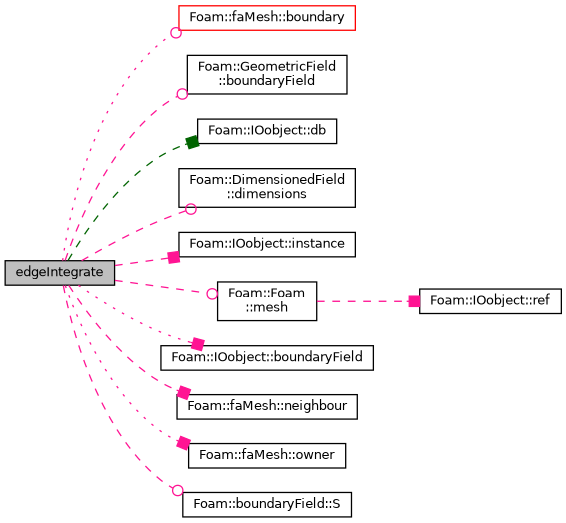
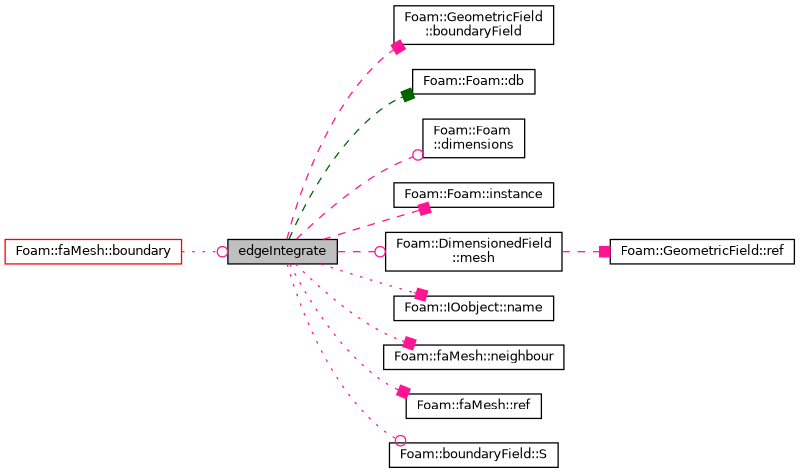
(267, 131) -> (474, 82)
(96, 137) -> (199, 252)
(108, 169) -> (325, 137)
(267, 188) -> (474, 138)
(267, 245) -> (474, 195)
(267, 301) -> (474, 252)
(491, 301) -> (702, 252)
(116, 345) -> (345, 308)
(267, 358) -> (474, 308)
(100, 398) -> (327, 361)
(267, 456) -> (474, 406)
